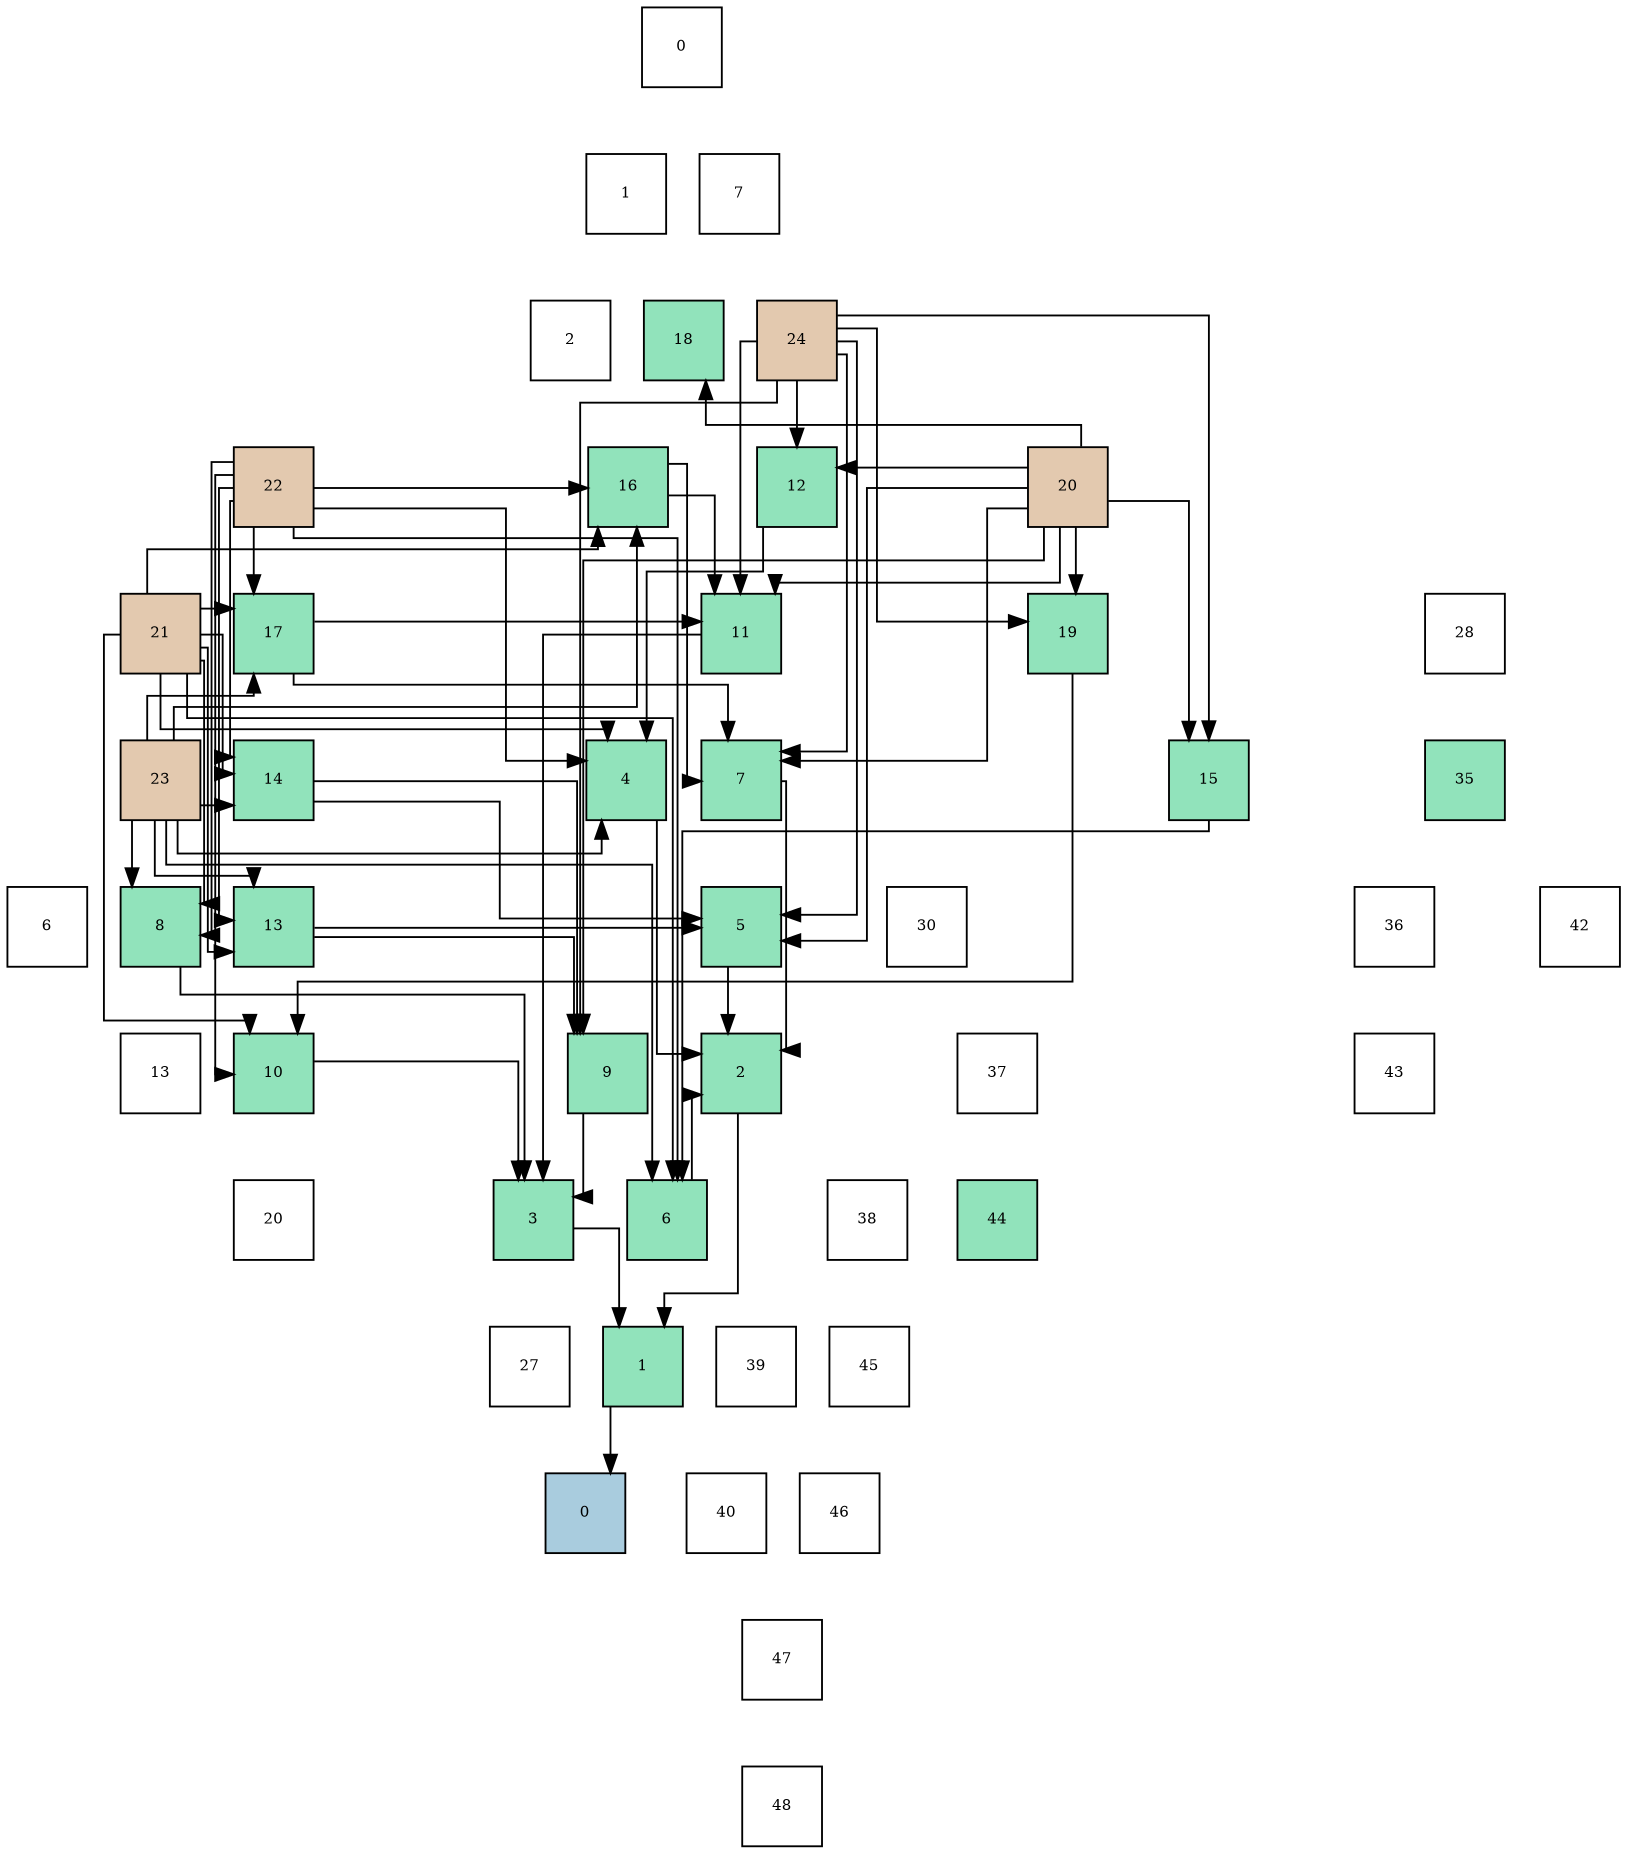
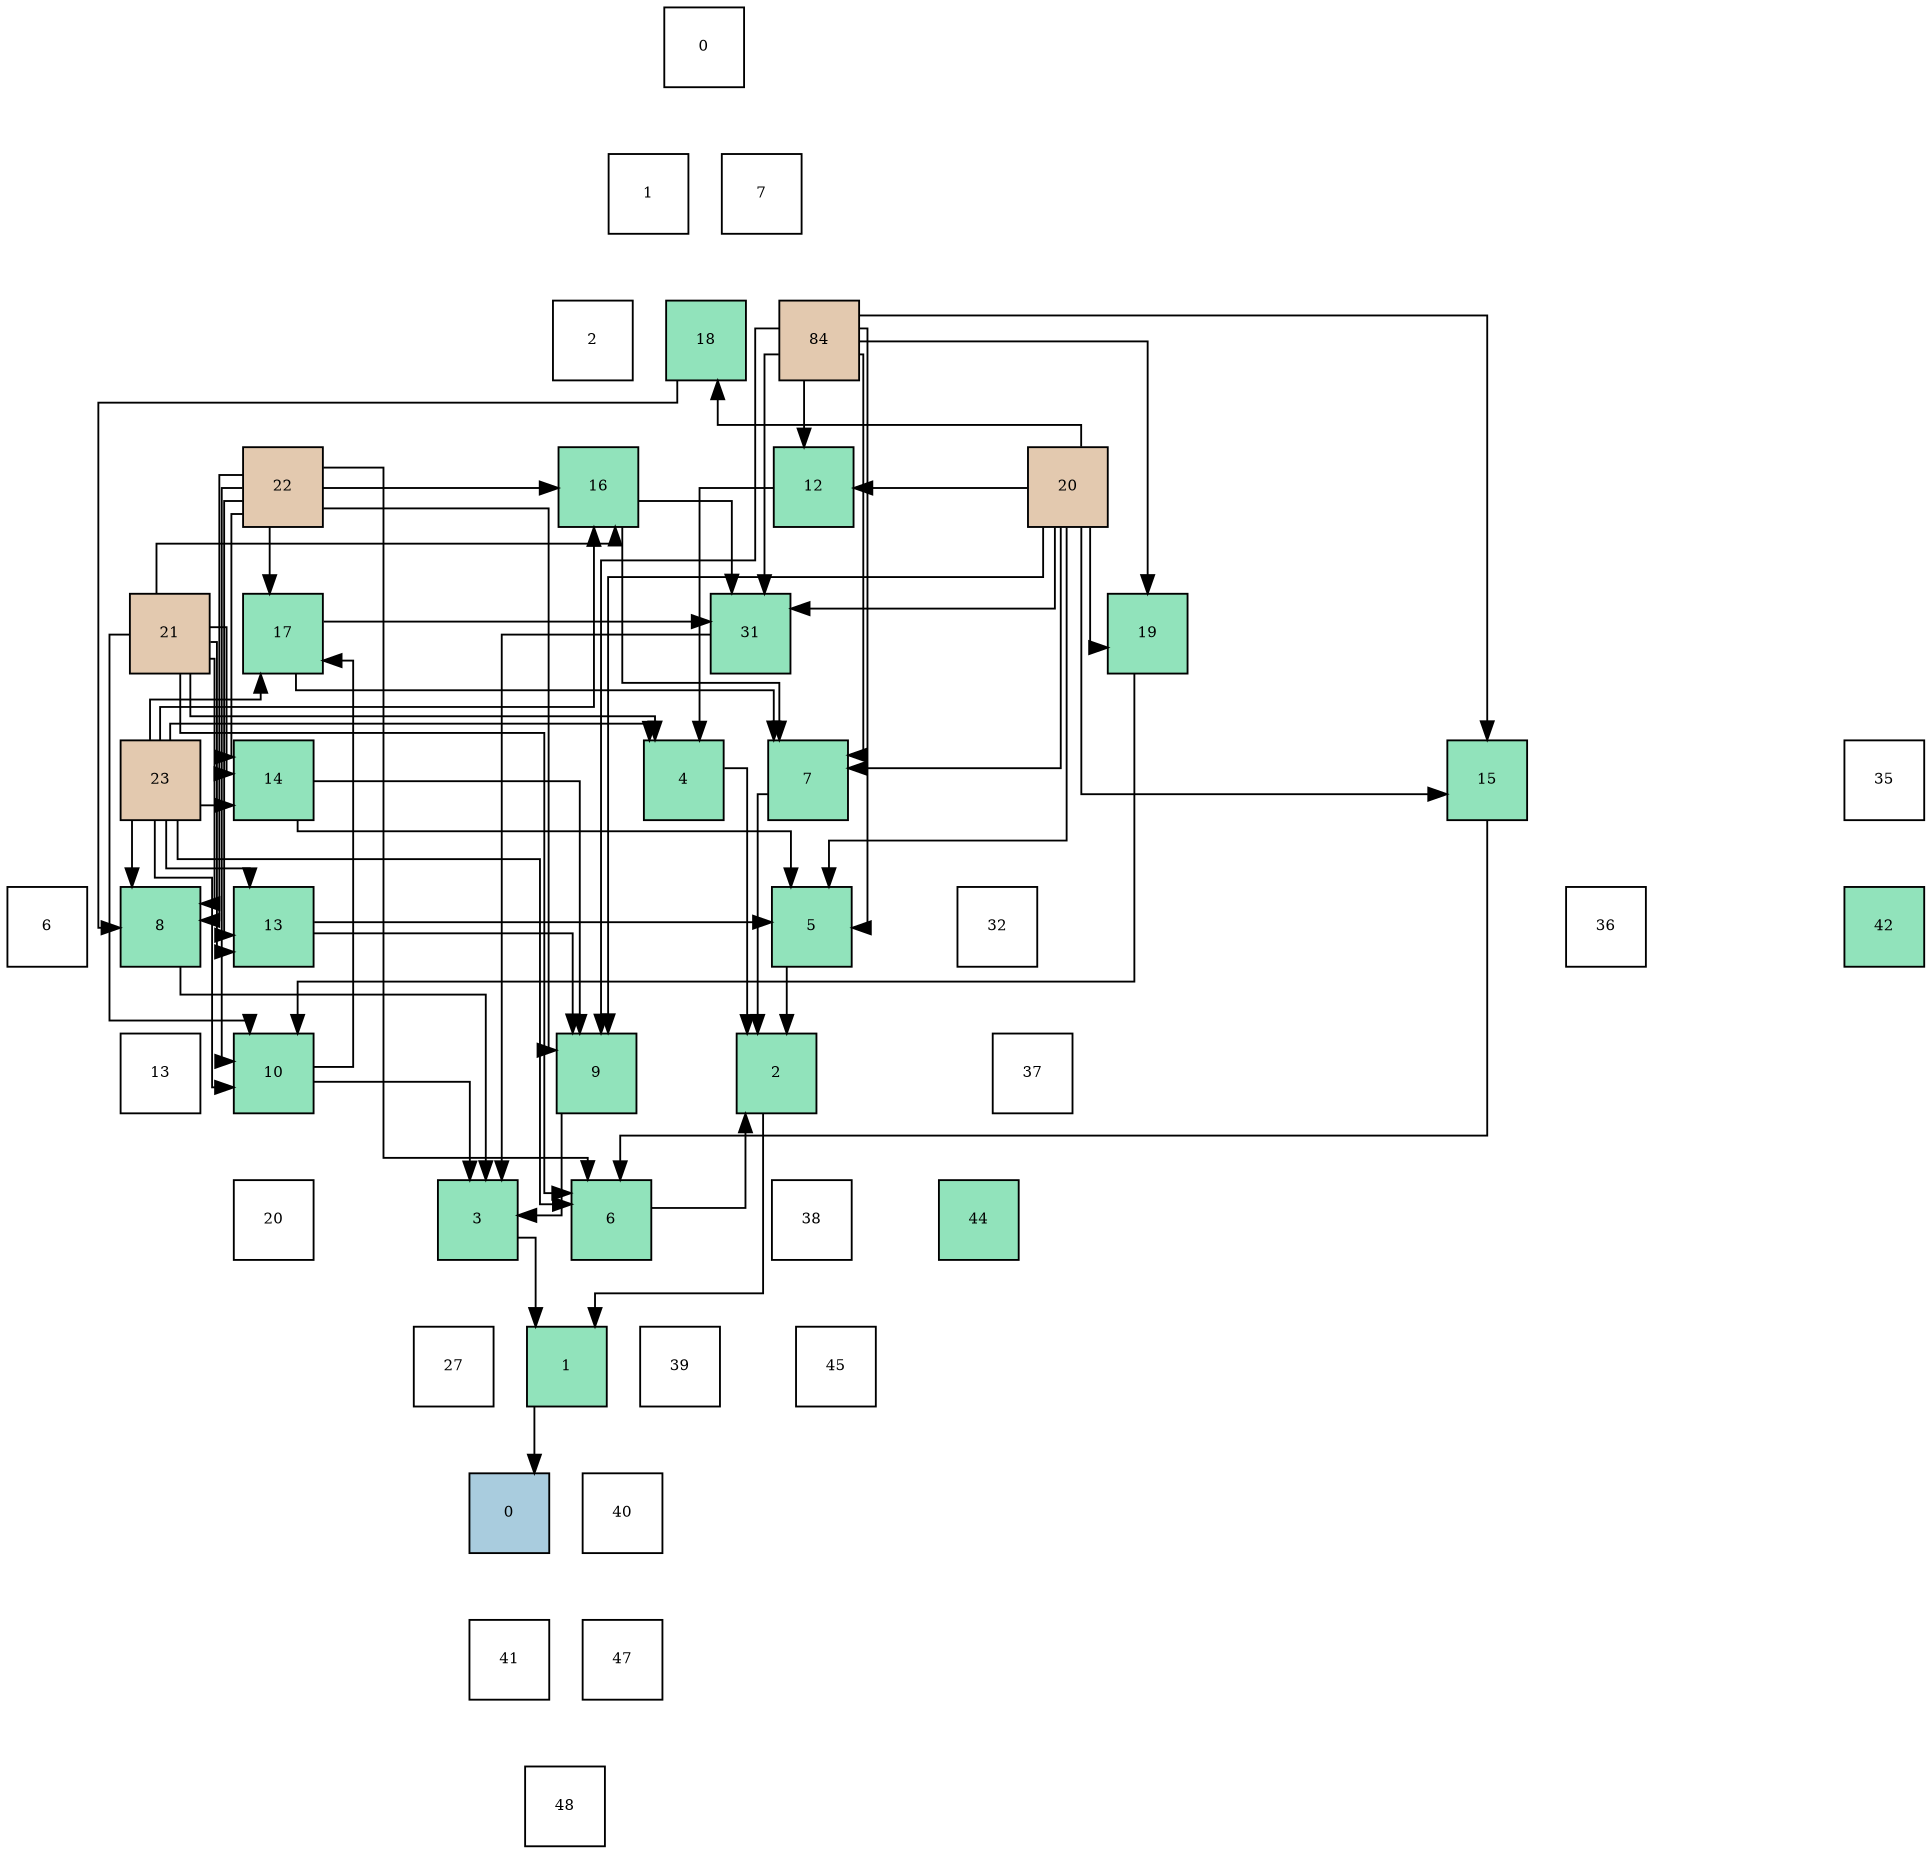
(797, 340) -> (819, 340)
none -> (135, 403)
(506, 569) -> (549, 667)
(208, 609) -> (353, 878)
(741, 634) -> (751, 634)
(1465, 634) -> none
(1465, 780) -> (1884, 780)
none -> (212, 927)
(927, 927) -> (997, 927)
(1580, 927) -> (1884, 927)
(1394, 1073) -> none
(840, 1513) -> none
none -> (509, 1660)
